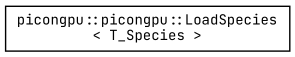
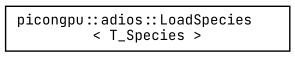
(148, 29) -> (148, 29)
